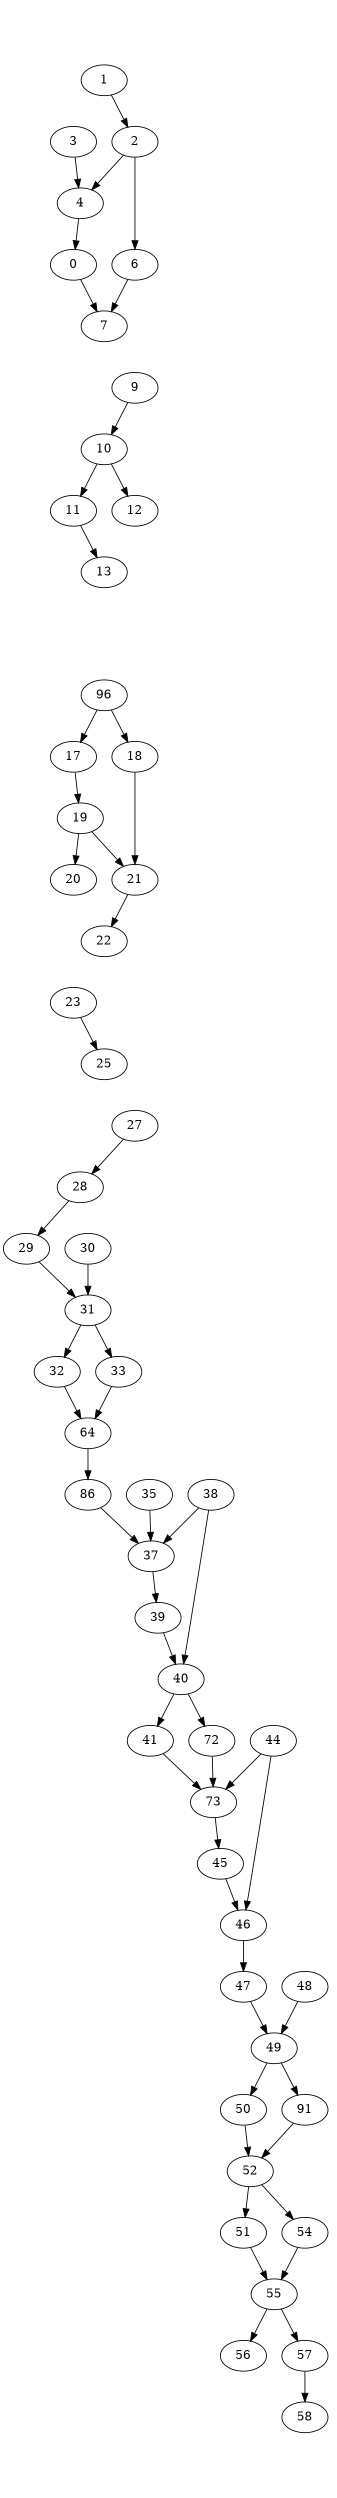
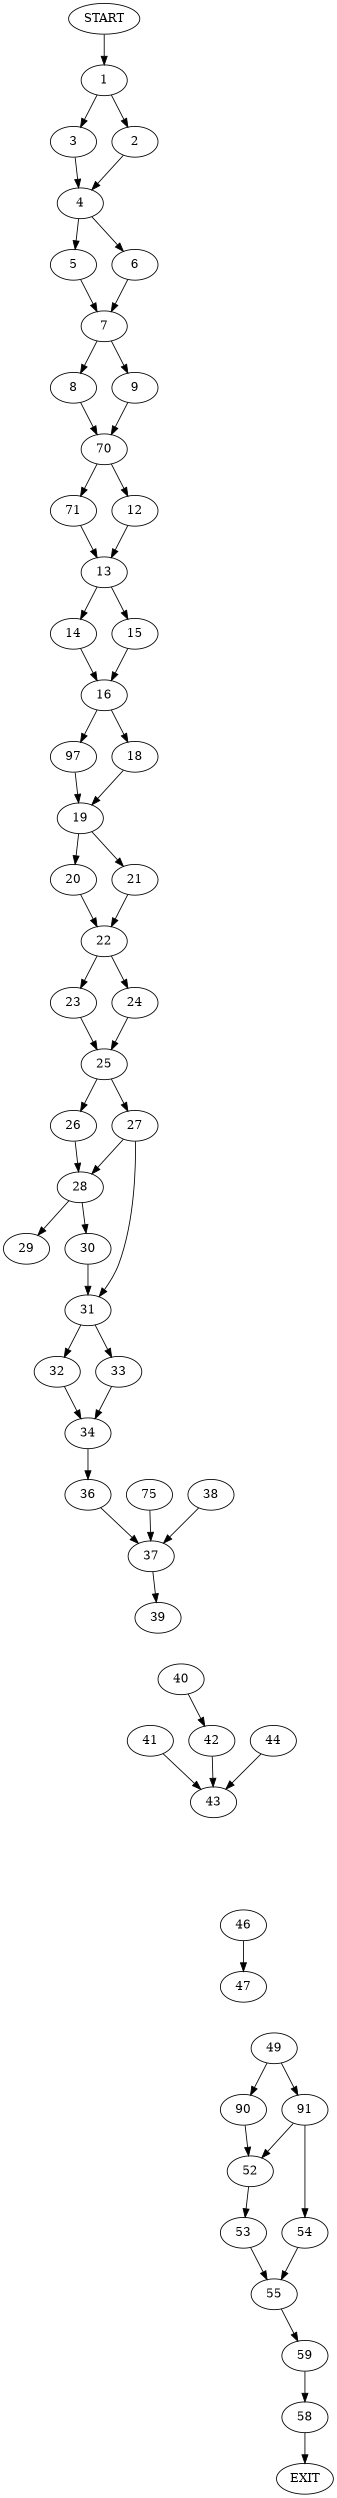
none -> (104, 19)
none -> (91, 107)
(135, 199) -> (105, 231)
(73, 265) -> (73, 265)
none -> (118, 353)
none -> (73, 388)
(104, 449) -> (104, 449)
(73, 511) -> (73, 511)
none -> (122, 538)
none -> (73, 634)
none -> (135, 634)
(104, 695) -> (104, 695)
(73, 757) -> (73, 757)
(135, 814) -> (111, 784)
none -> (87, 907)
none -> (91, 968)
none -> (135, 1003)
none -> (118, 1091)
none -> (73, 1126)
none -> (84, 1214)
(54, 1276) -> (130, 1218)
(88, 1433) -> (88, 1433)
(88, 1495) -> (88, 1495)
(149, 1495) -> (149, 1495)
(197, 1583) -> none
(168, 1644) -> none
(168, 1706) -> none
(212, 1741) -> (212, 1741)
(214, 1802) -> (214, 1802)
(259, 1829) -> none
(220, 1864) -> none
(305, 1987) -> none
(257, 2014) -> none
(243, 2110) -> (243, 2110)
(275, 2199) -> (305, 2167)
(243, 2233) -> (243, 2233)
(243, 2356) -> none
(305, 2356) -> (305, 2356)
none -> (305, 2479)
